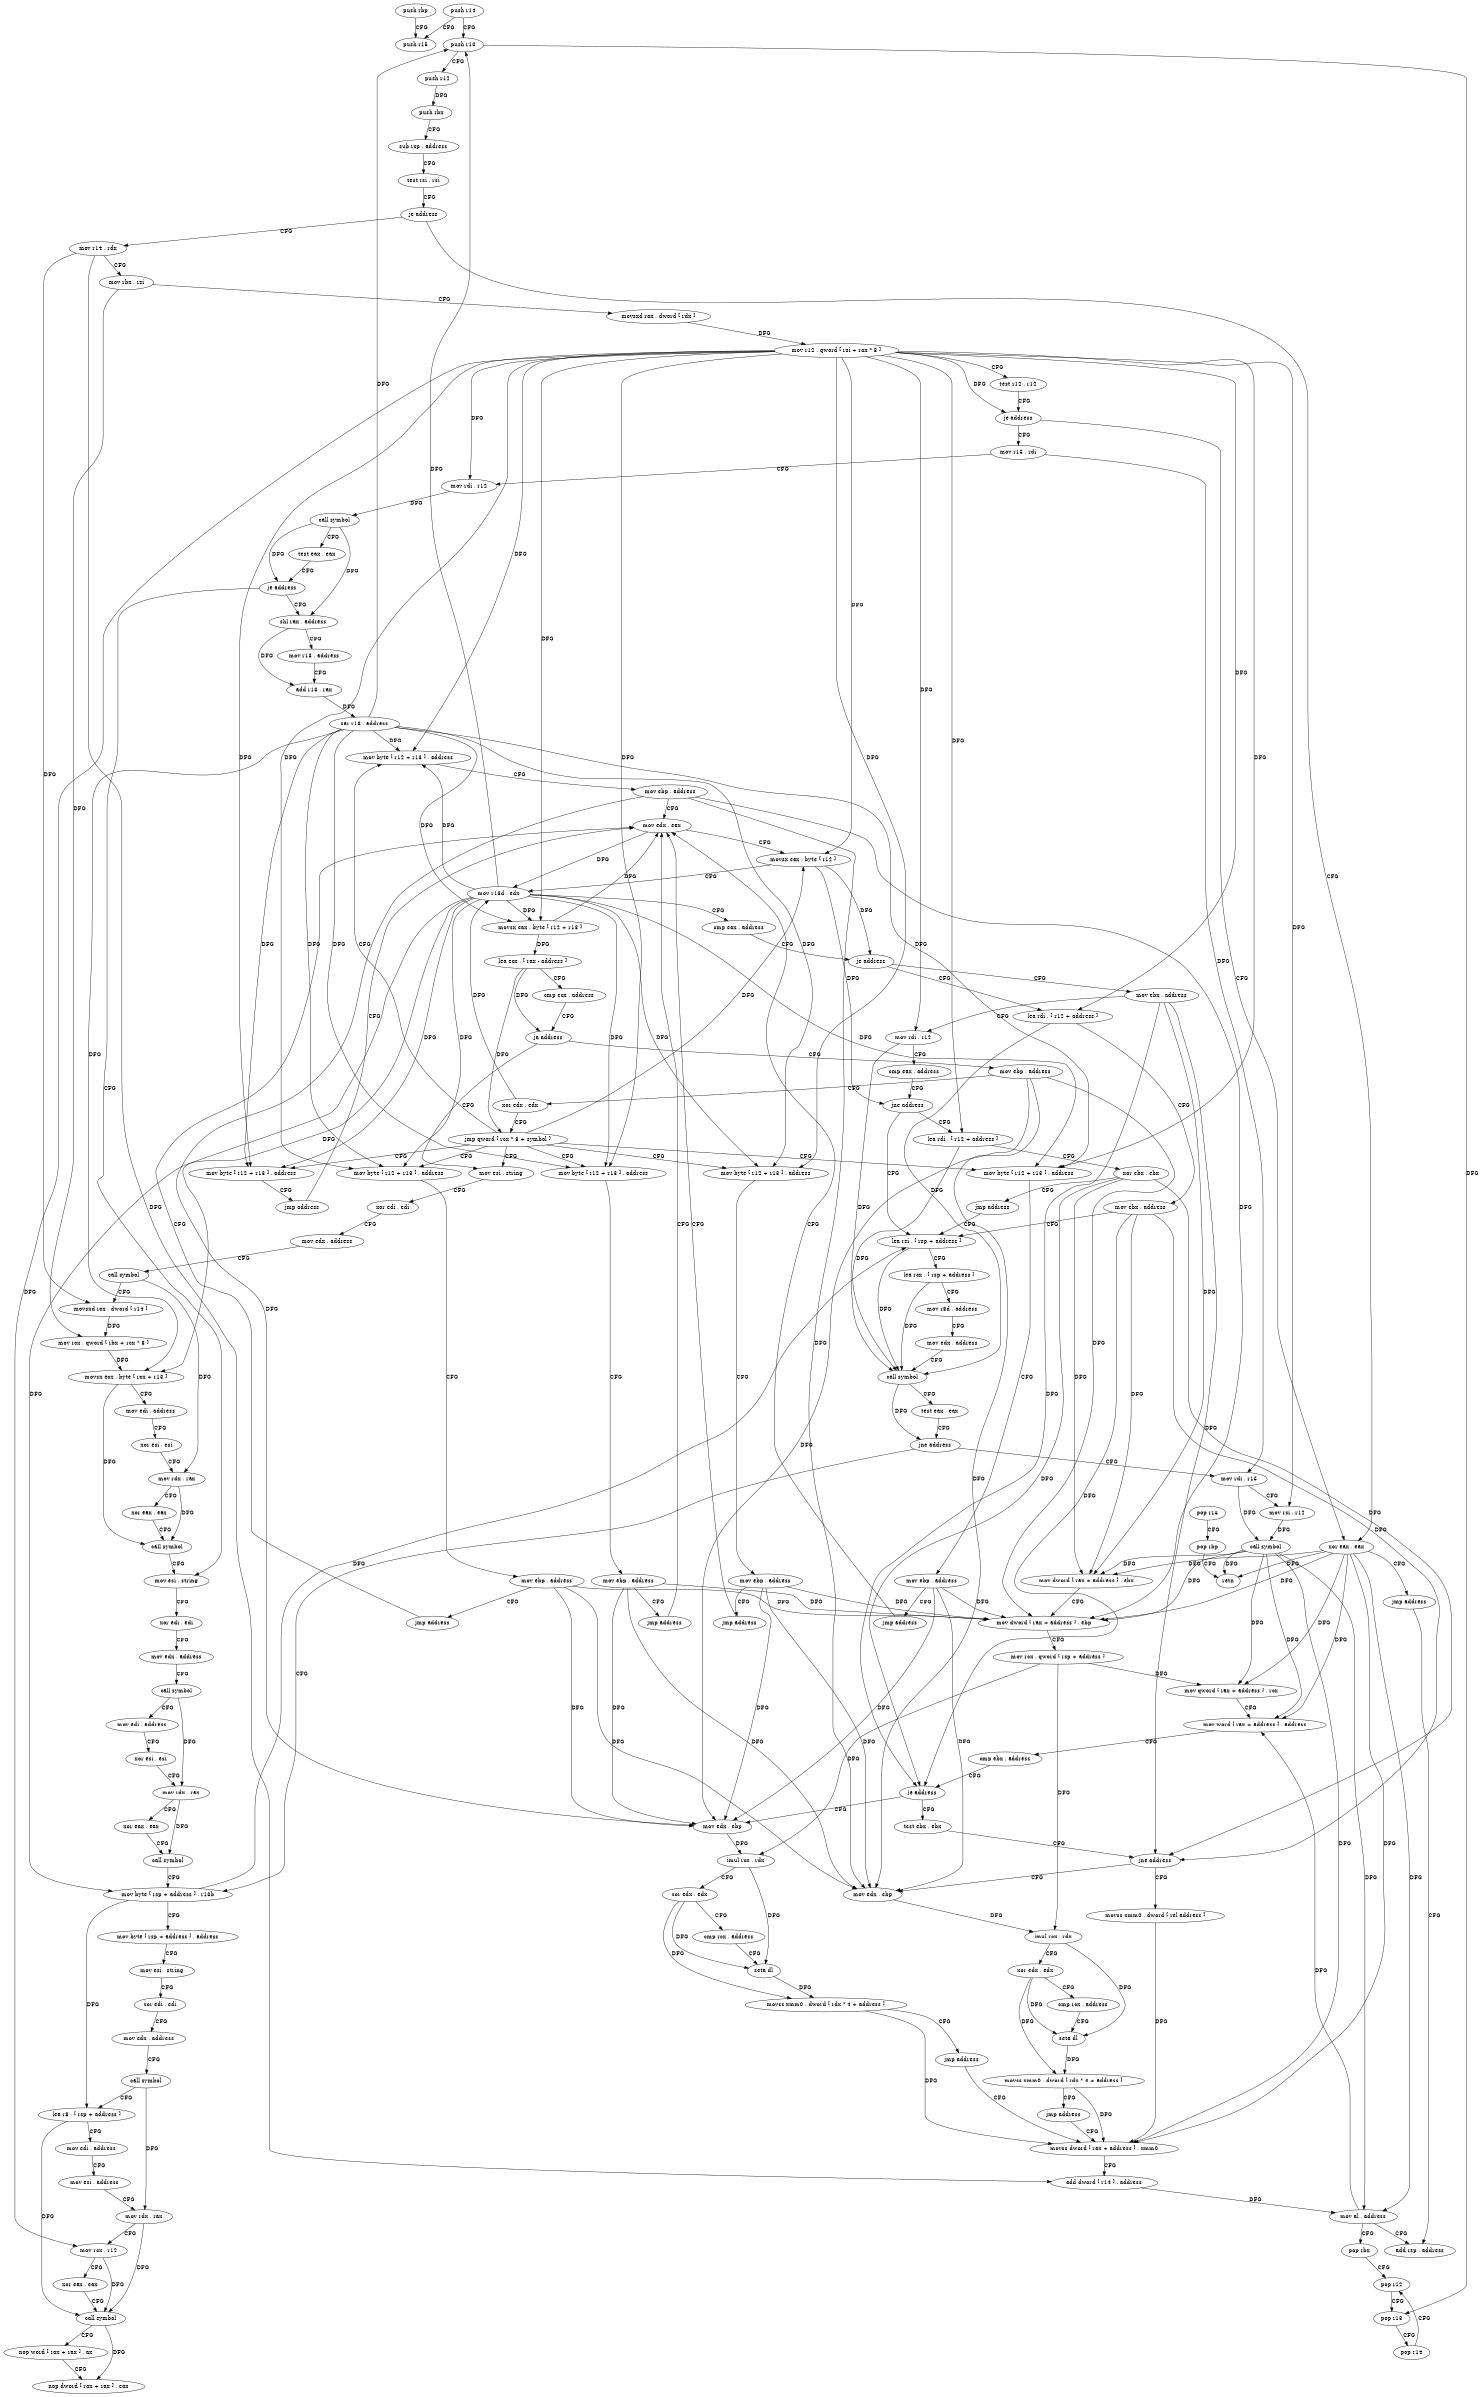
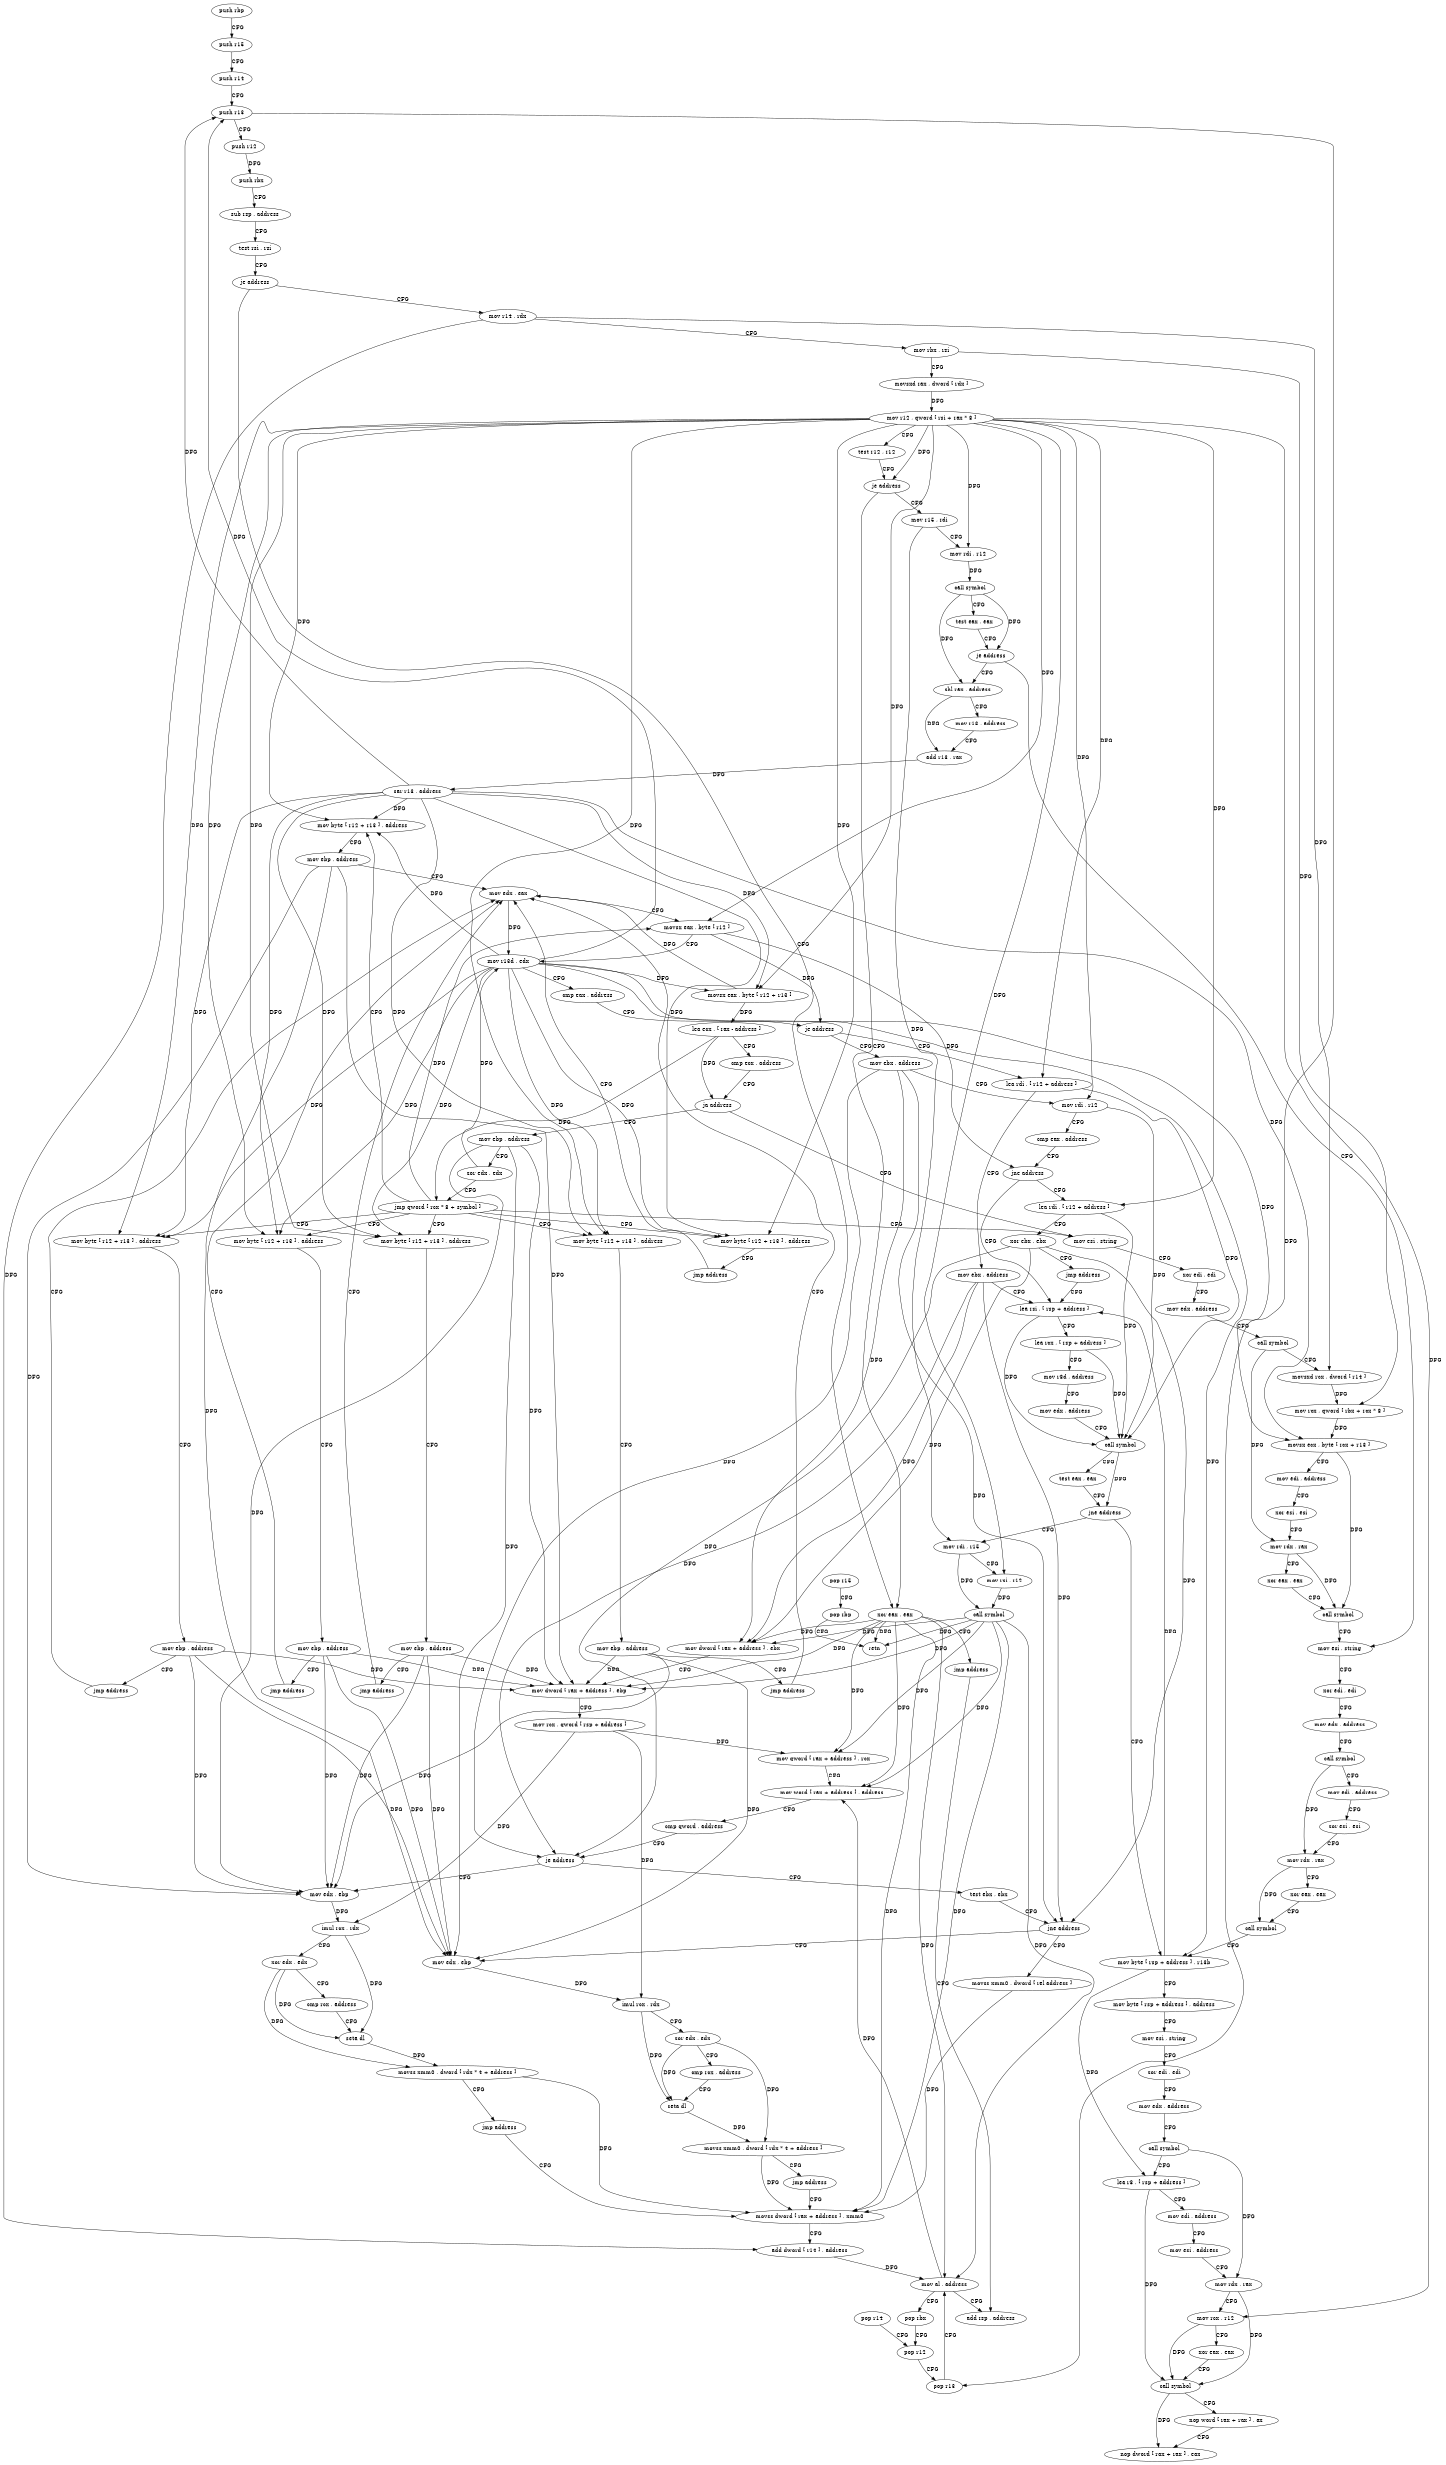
(441, 27) -> (232, 60)
(1005, 1759) -> (694, 1827)
(1401, 2334) -> (944, 2338)
